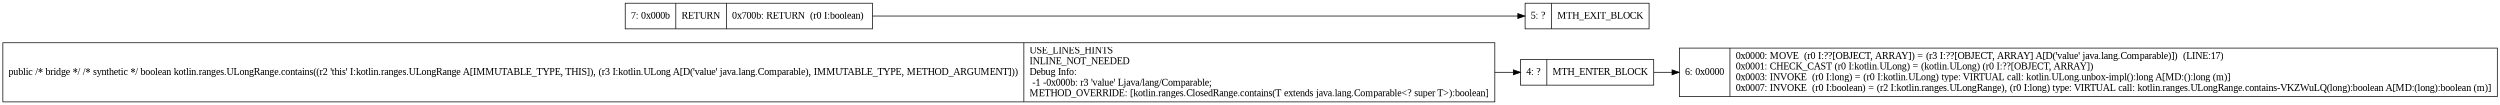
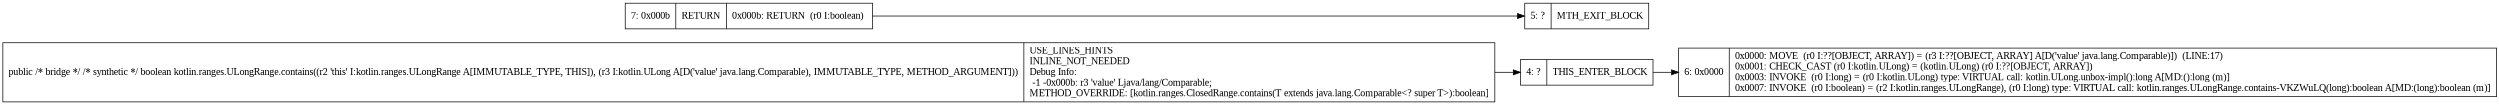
(799, 16) -> (799, 16)
(1600, 72) -> (1600, 72)
